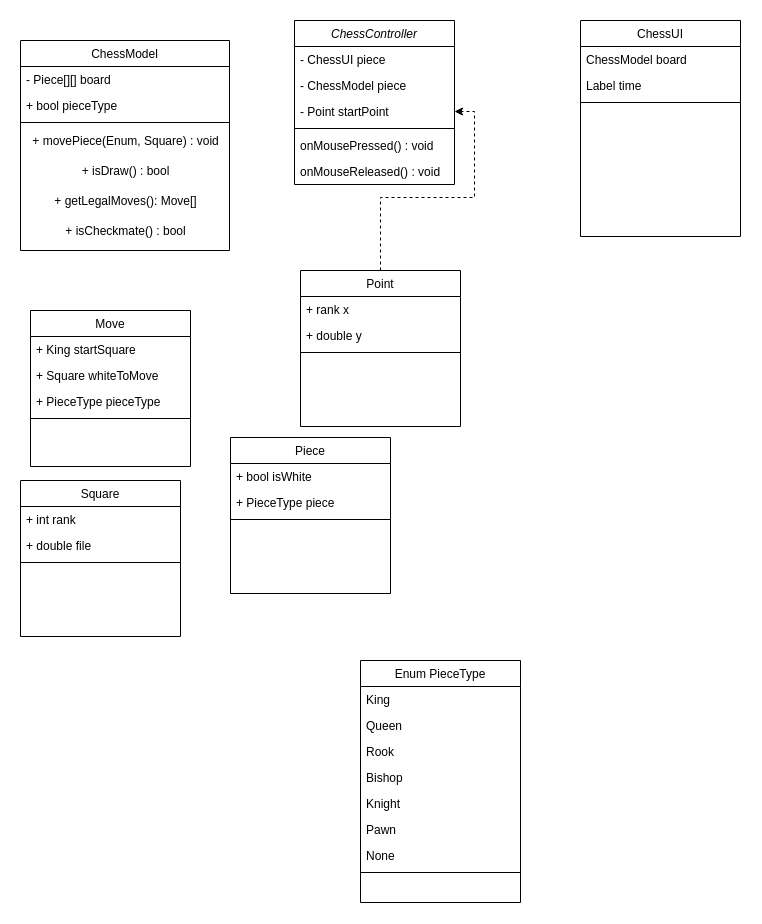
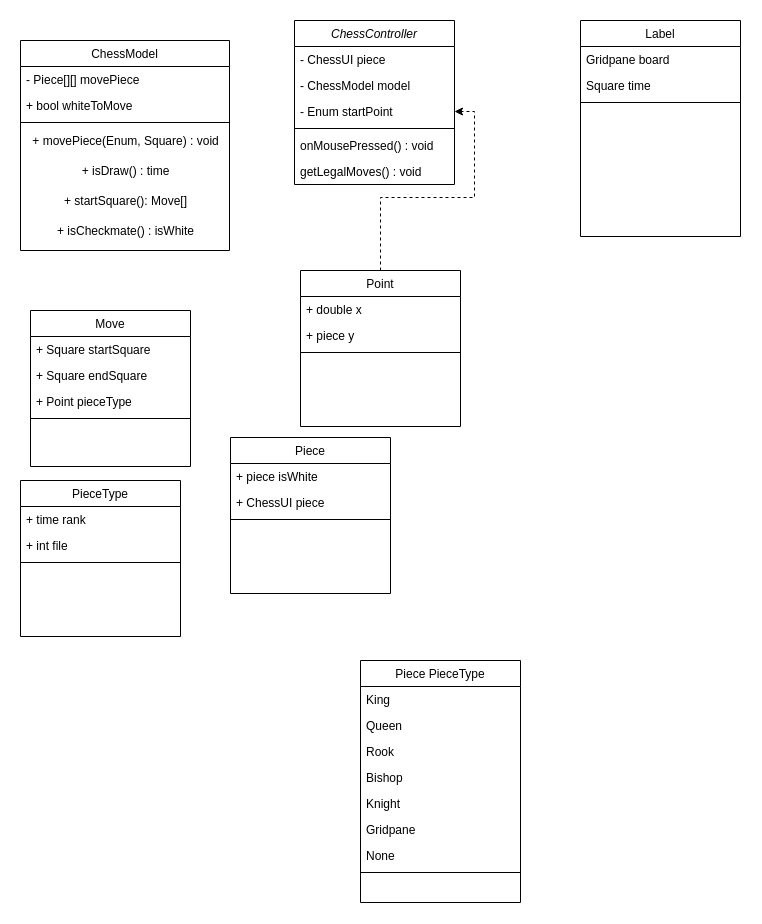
(660, 34) -> (660, 34)
(637, 60) -> (630, 60)
(78, 80) -> (90, 80)
(354, 86) -> (354, 86)
(615, 86) -> (620, 86)
(74, 106) -> (80, 106)
(354, 112) -> (352, 112)
(126, 172) -> (126, 172)
(373, 172) -> (366, 172)
(126, 202) -> (126, 202)
(126, 232) -> (126, 232)
(330, 310) -> (335, 310)
(335, 336) -> (332, 336)
(92, 350) -> (100, 350)
(99, 376) -> (93, 376)
(100, 402) -> (87, 402)
(275, 477) -> (279, 477)
(100, 494) -> (100, 494)
(287, 503) -> (282, 503)
(55, 520) -> (58, 520)
(62, 546) -> (52, 546)
(440, 674) -> (440, 674)
(379, 830) -> (391, 830)
